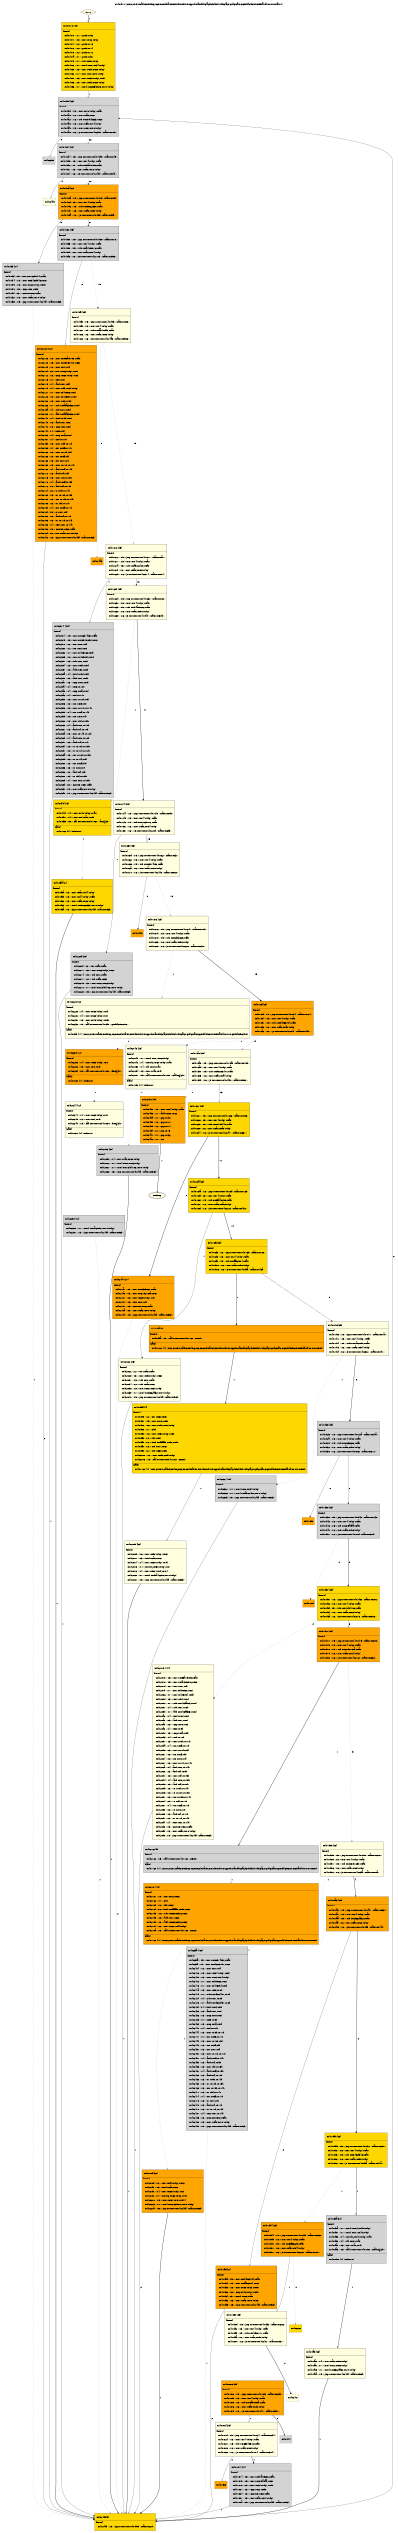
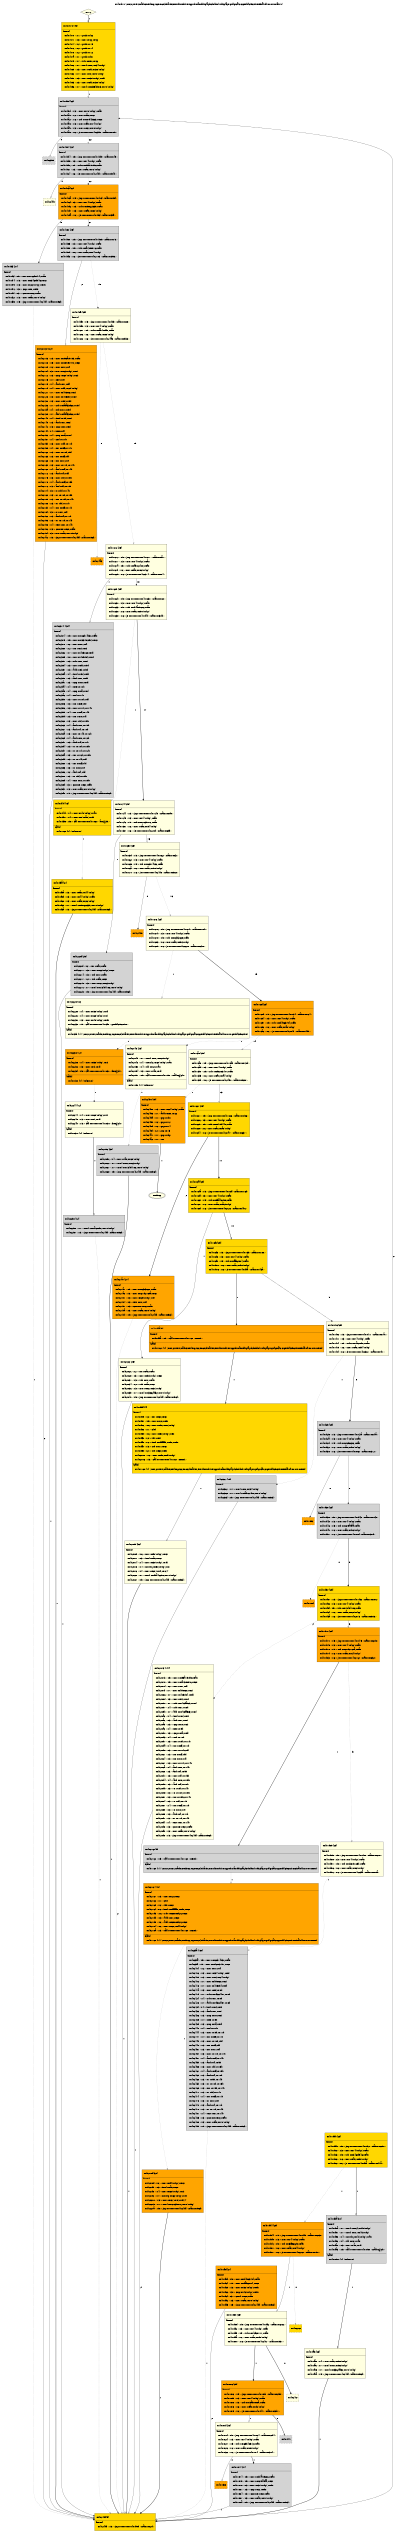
none -> (94, 1175)
(357, 1914) -> none
none -> (254, 2362)
